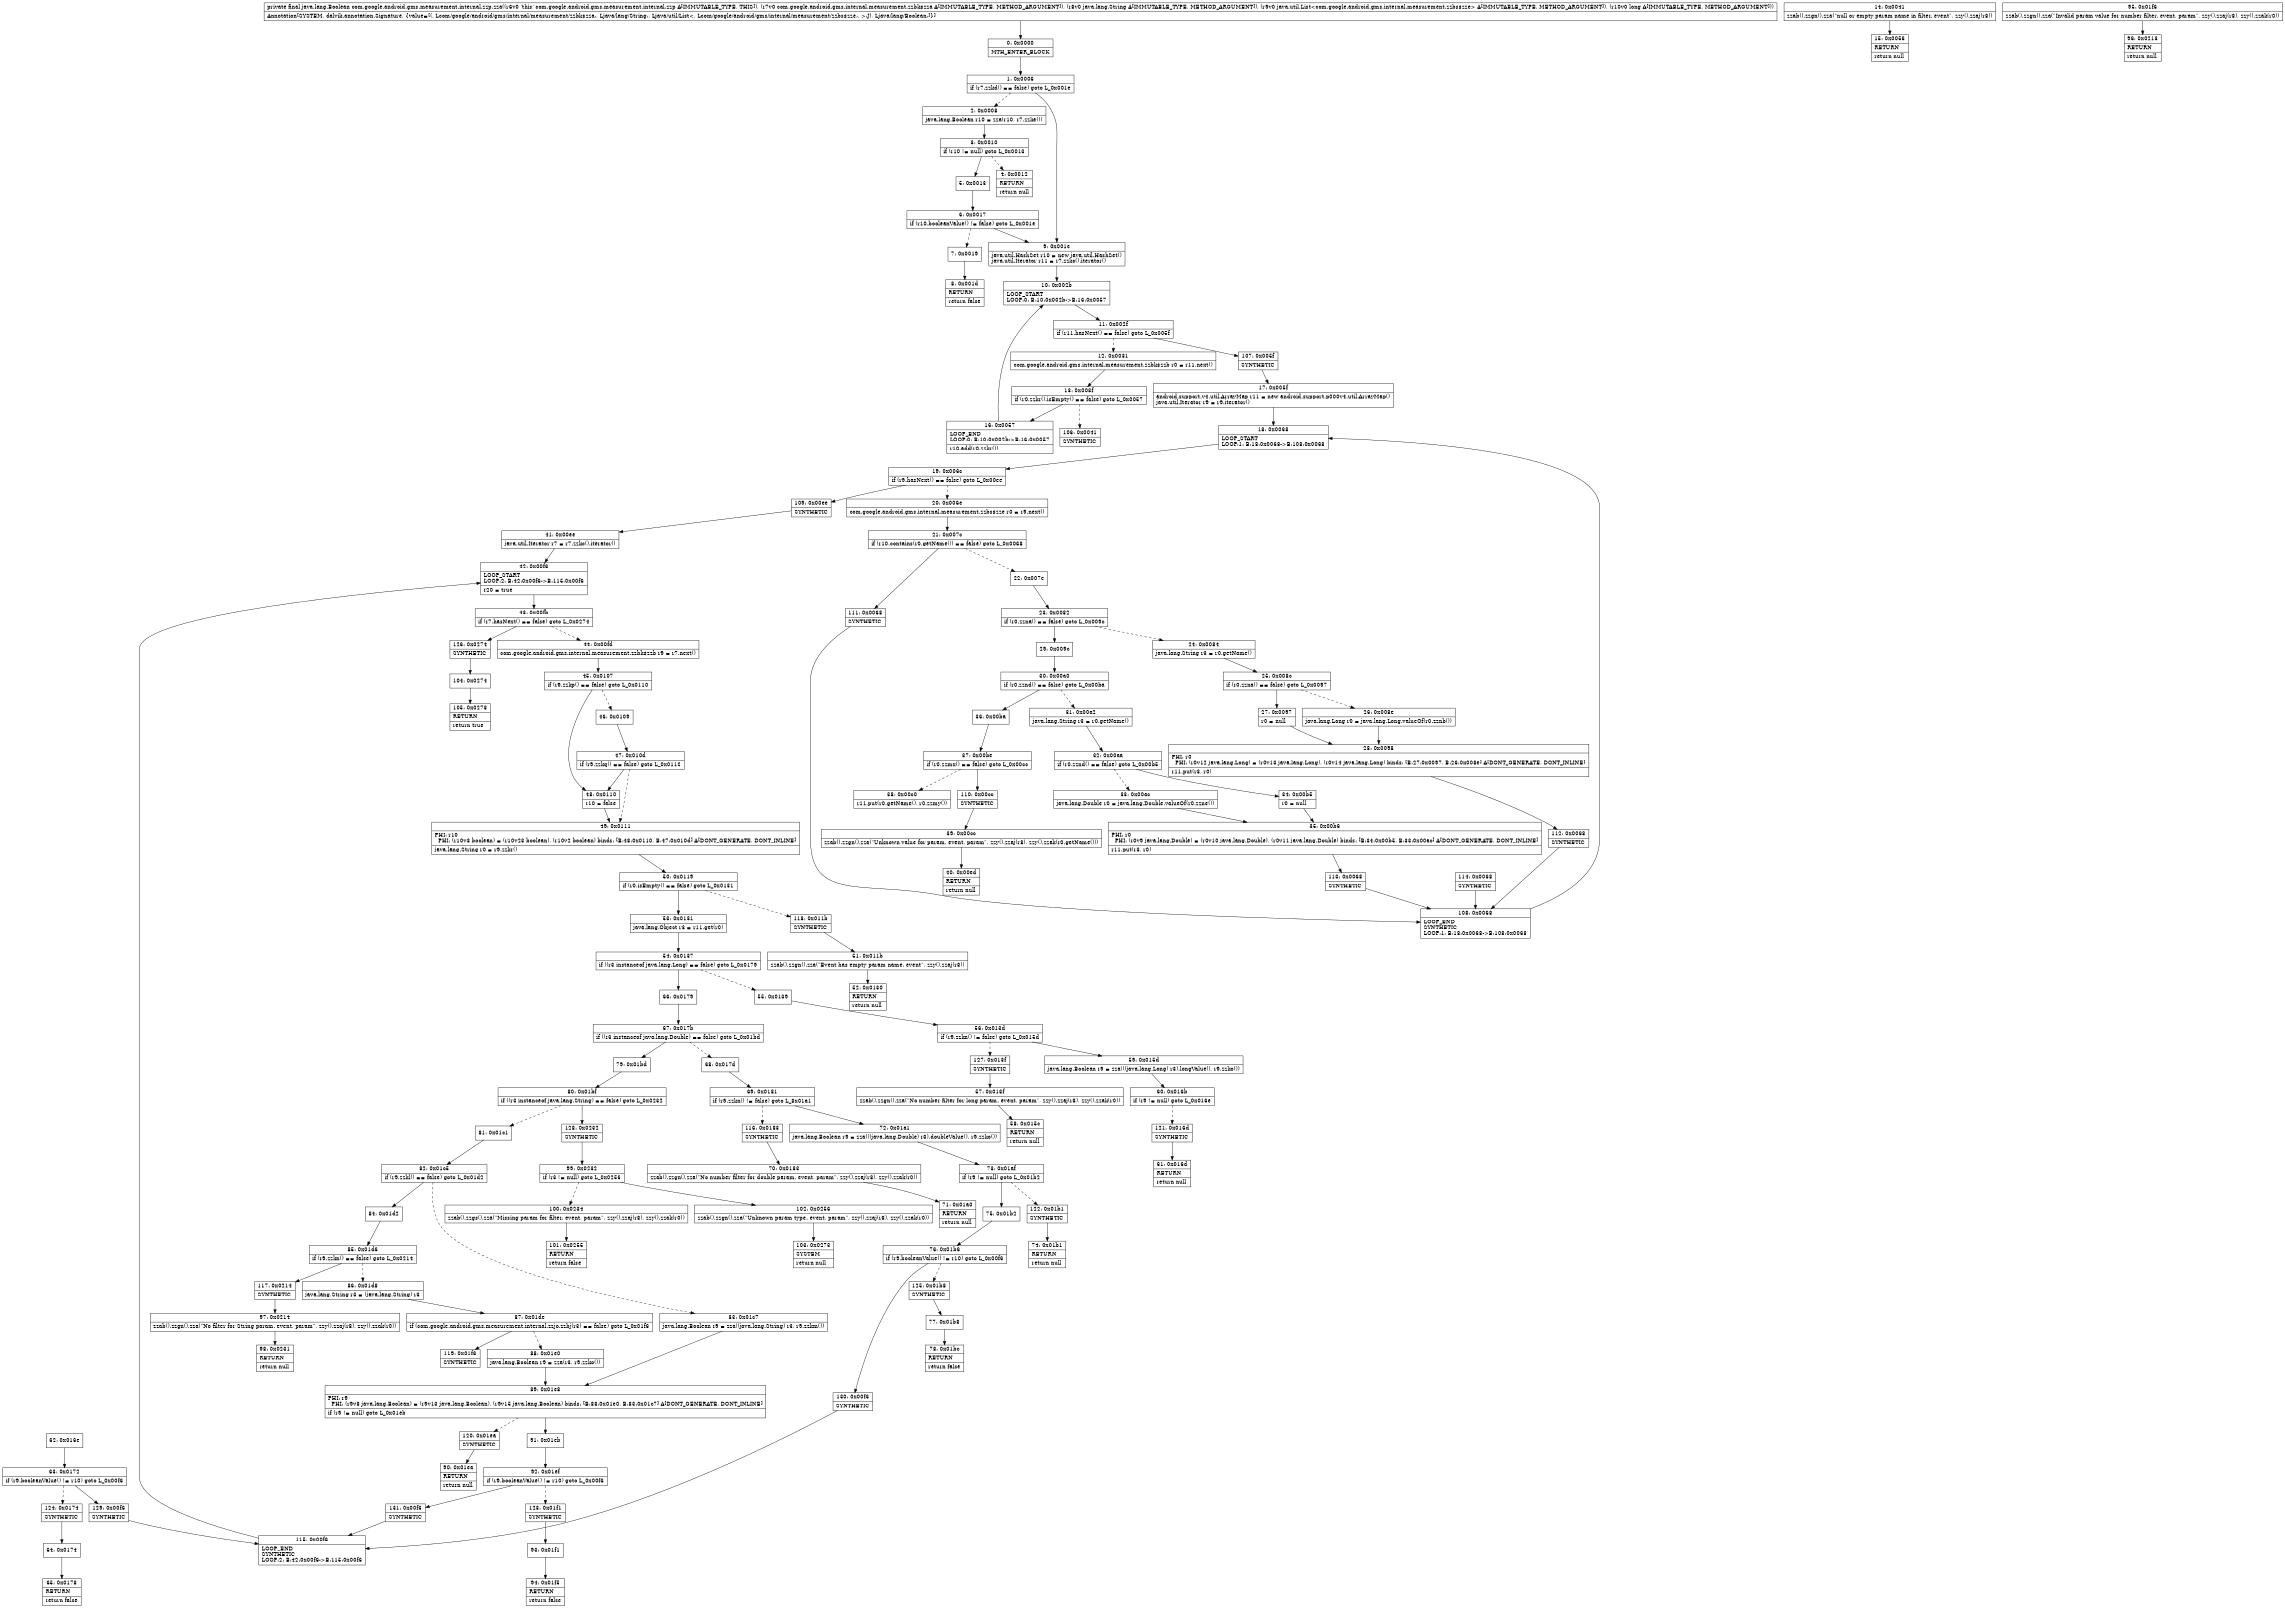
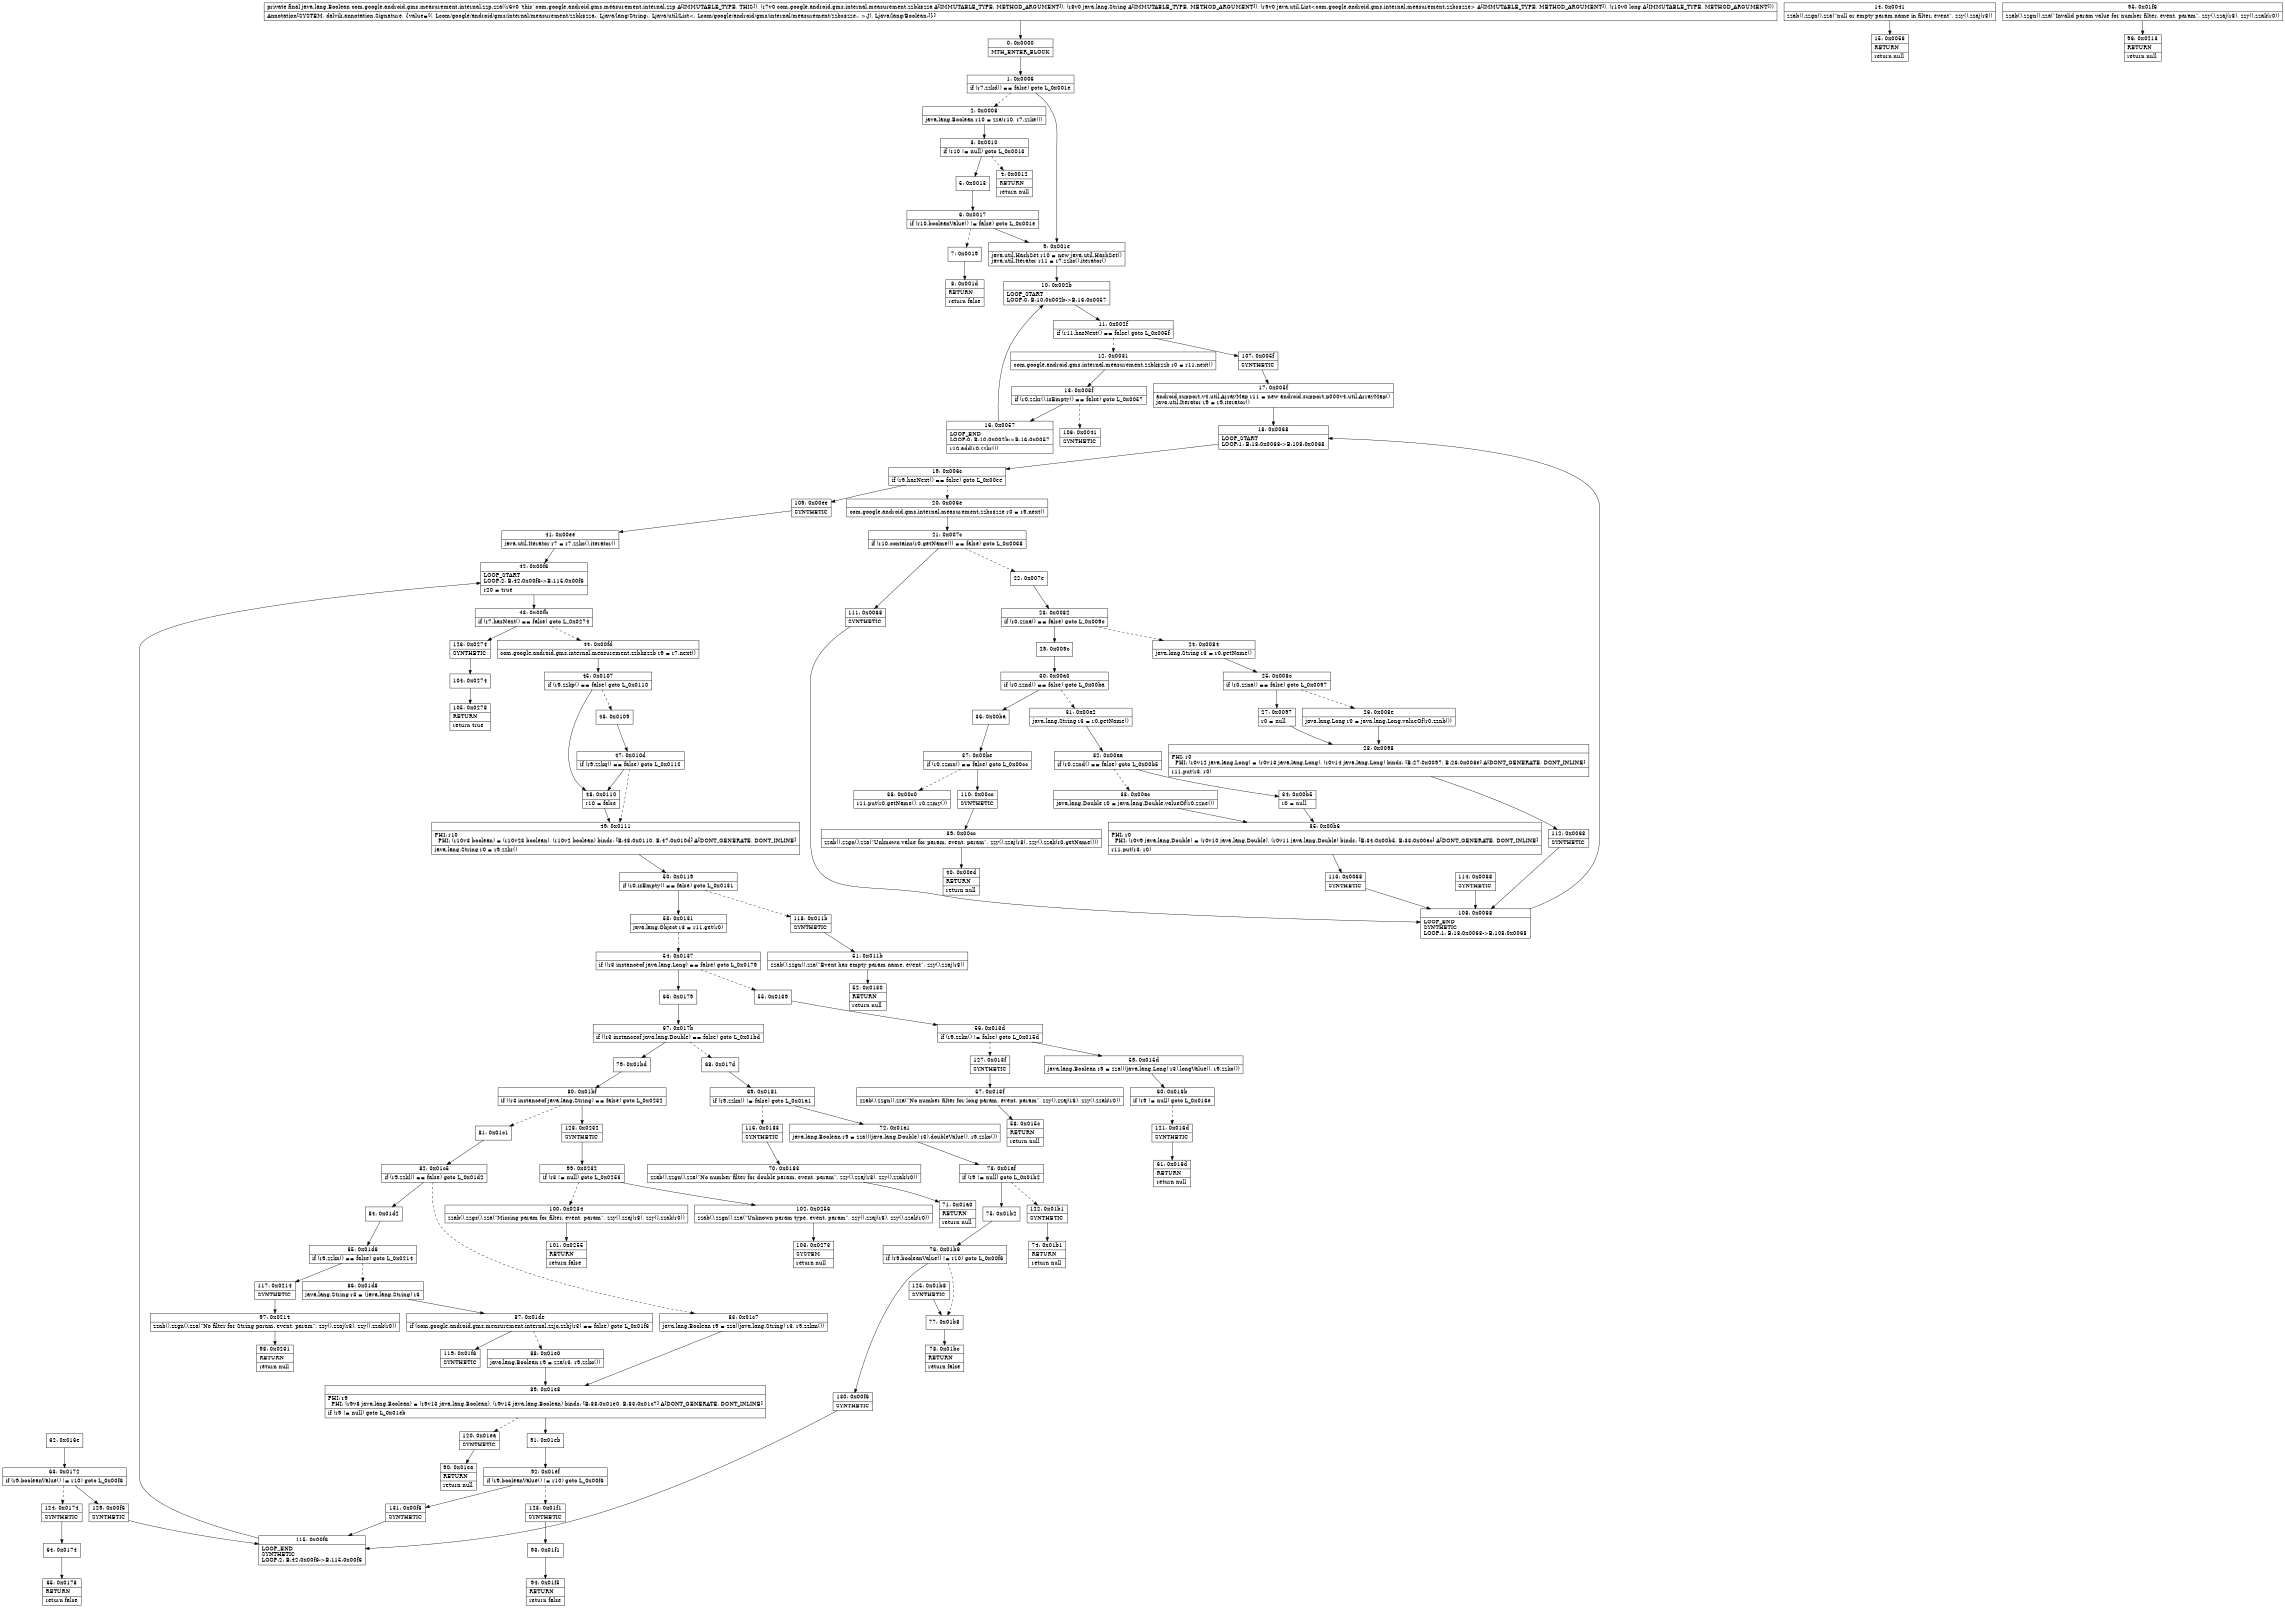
(678, 940) -> (678, 940)
(762, 1101) -> (762, 1101)
(938, 1271) -> (954, 1288)
